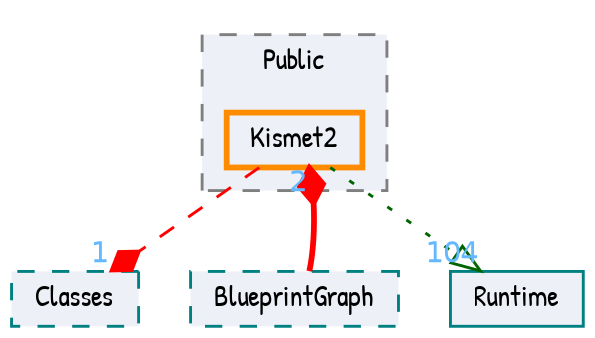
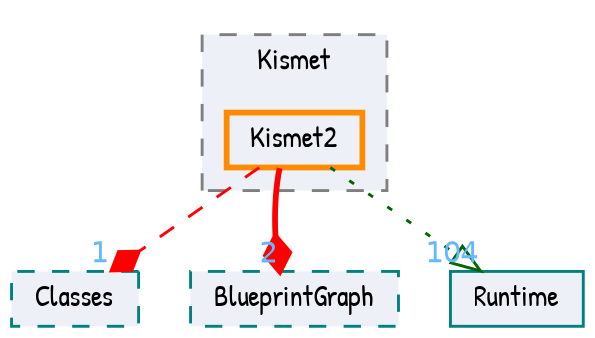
(295, 62) -> (295, 62)
(314, 237) -> (275, 209)
